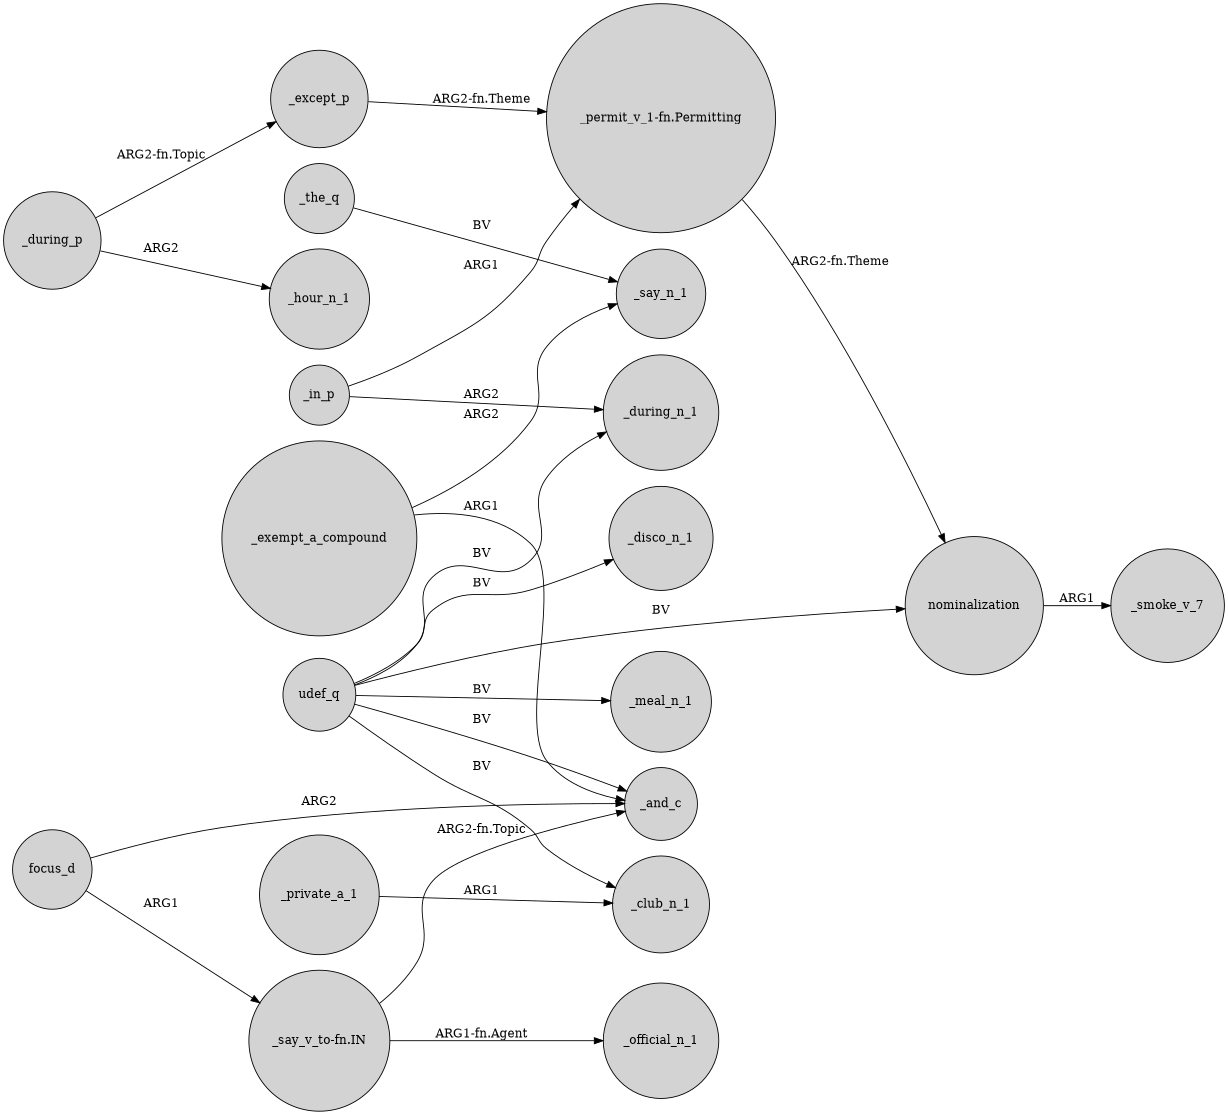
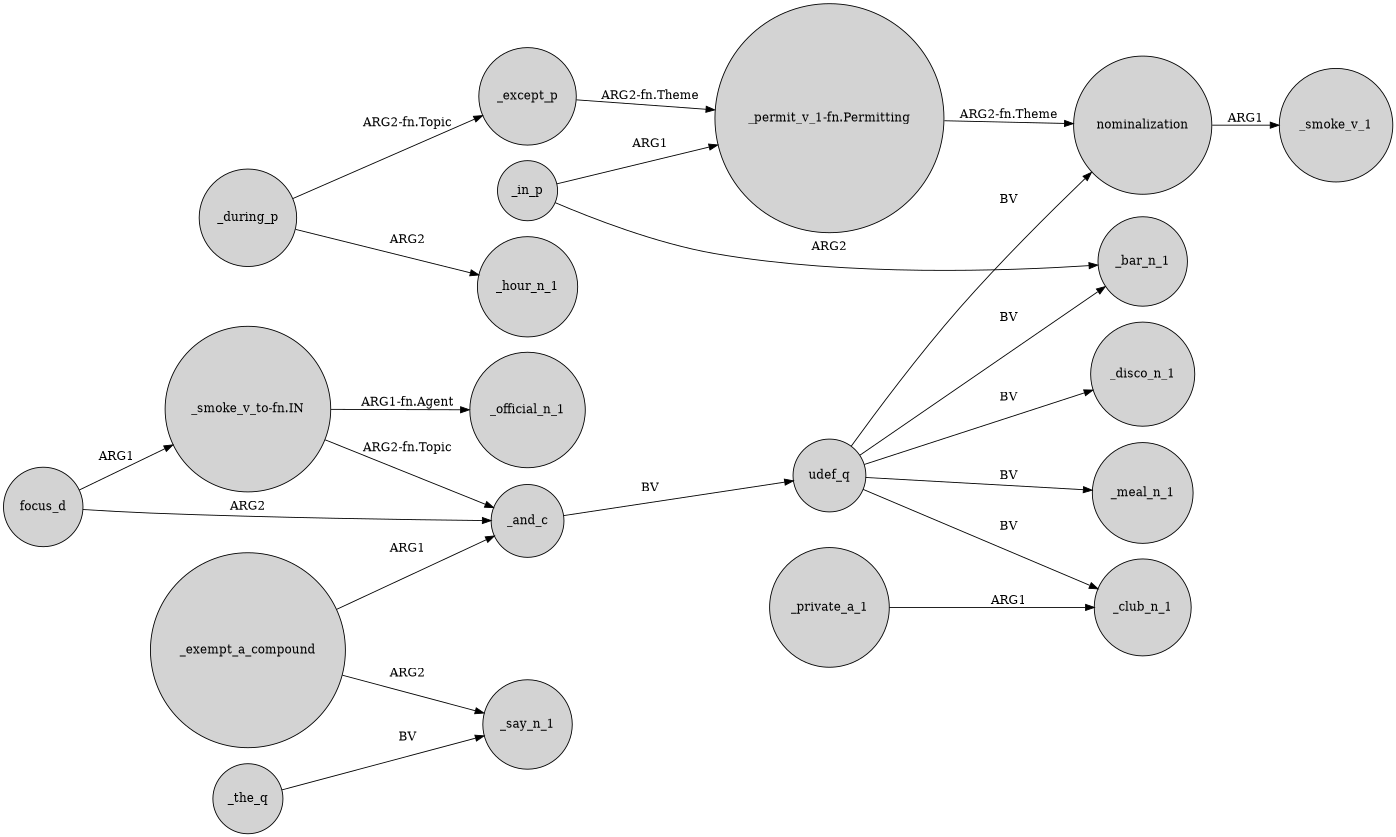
(661, 413) -> (1143, 261)
(1168, 606) -> (1336, 125)
(488, 743) -> (674, 499)
(319, 1041) -> (248, 409)
